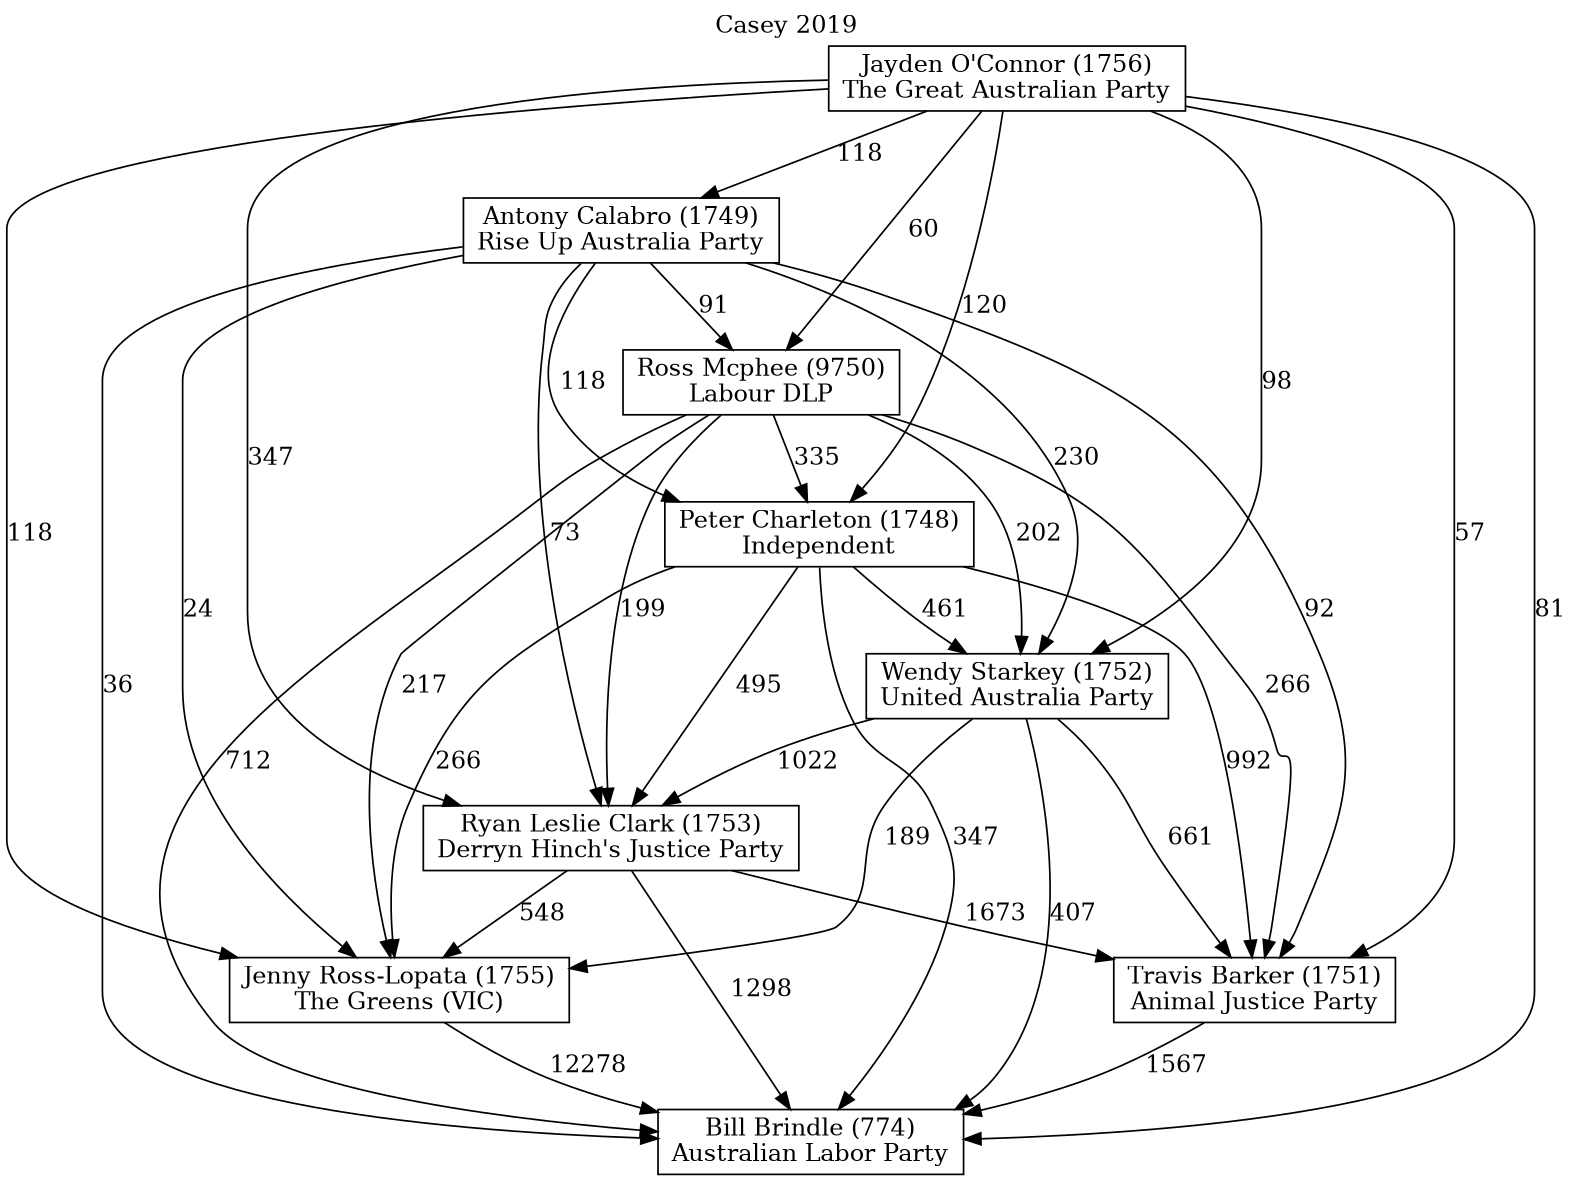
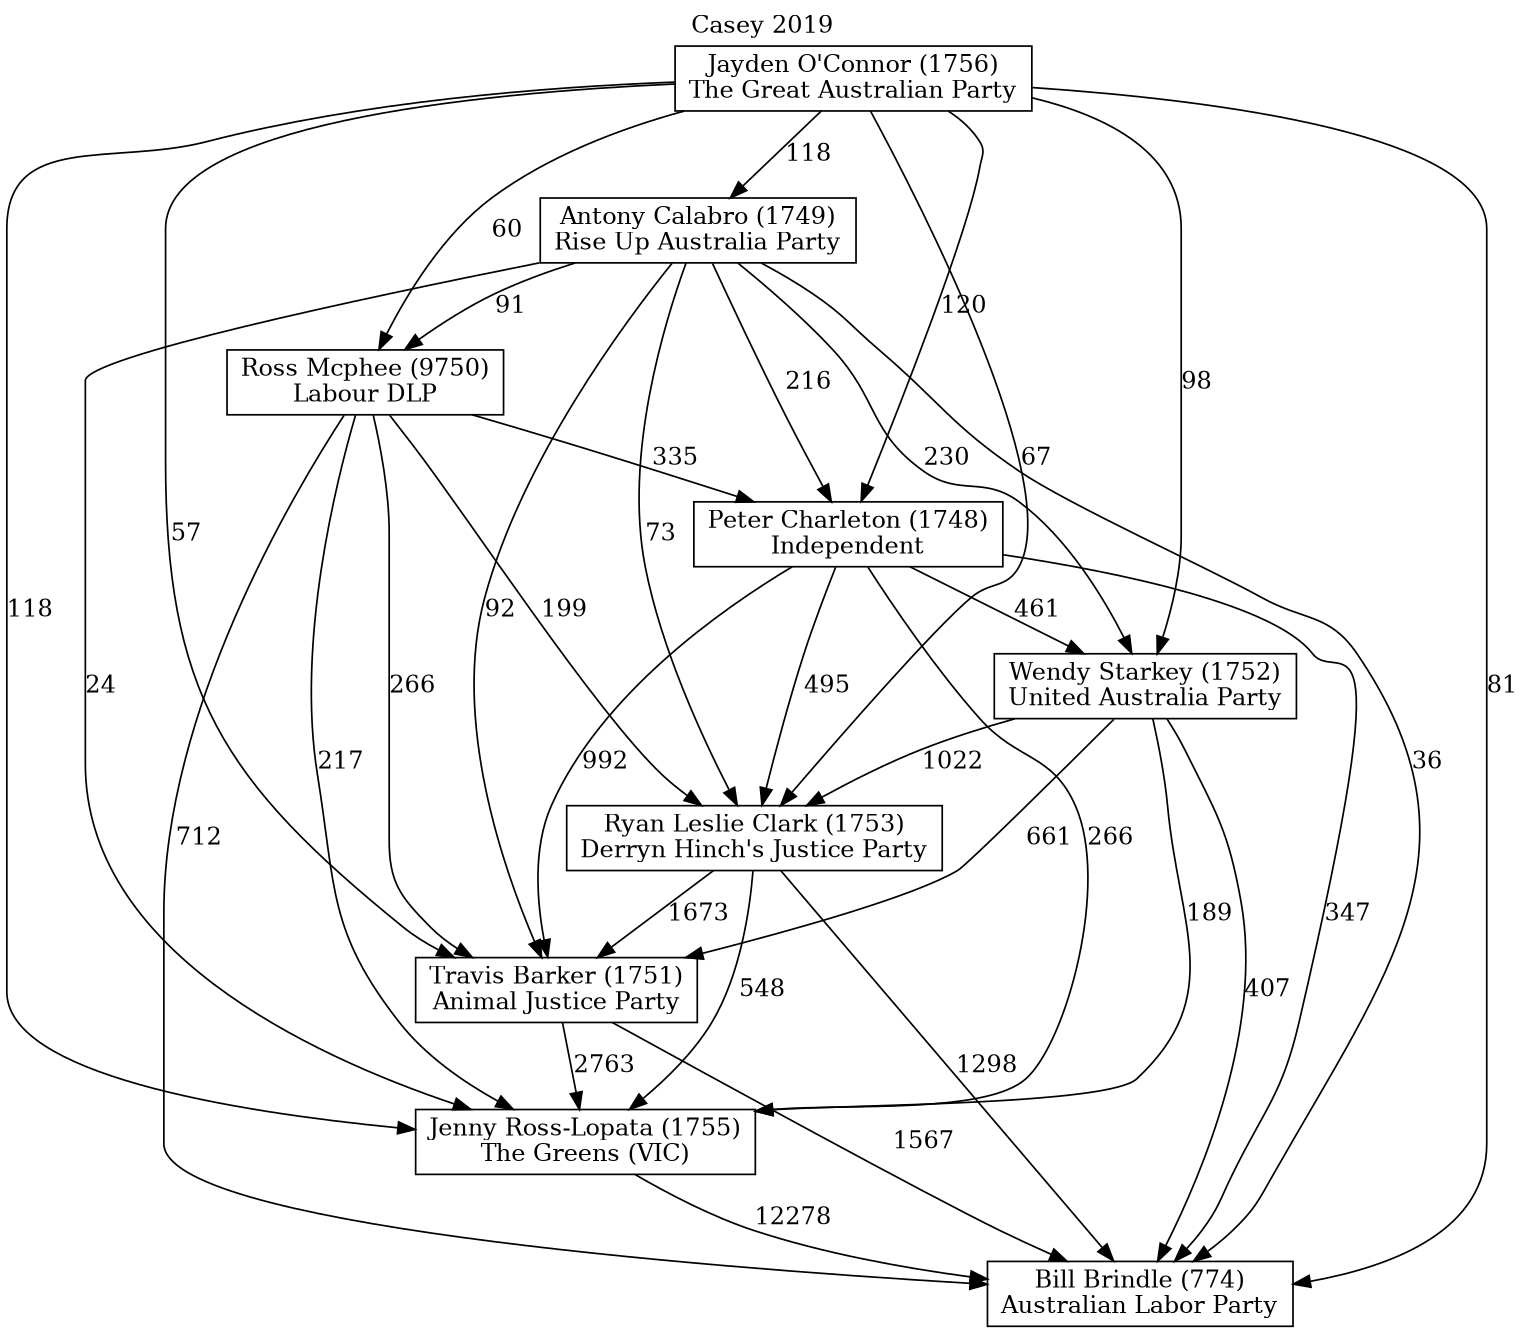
(584, 382) -> (809, 382)
(271, 458) -> (1037, 458)
(986, 497) -> none
none -> (569, 1057)
